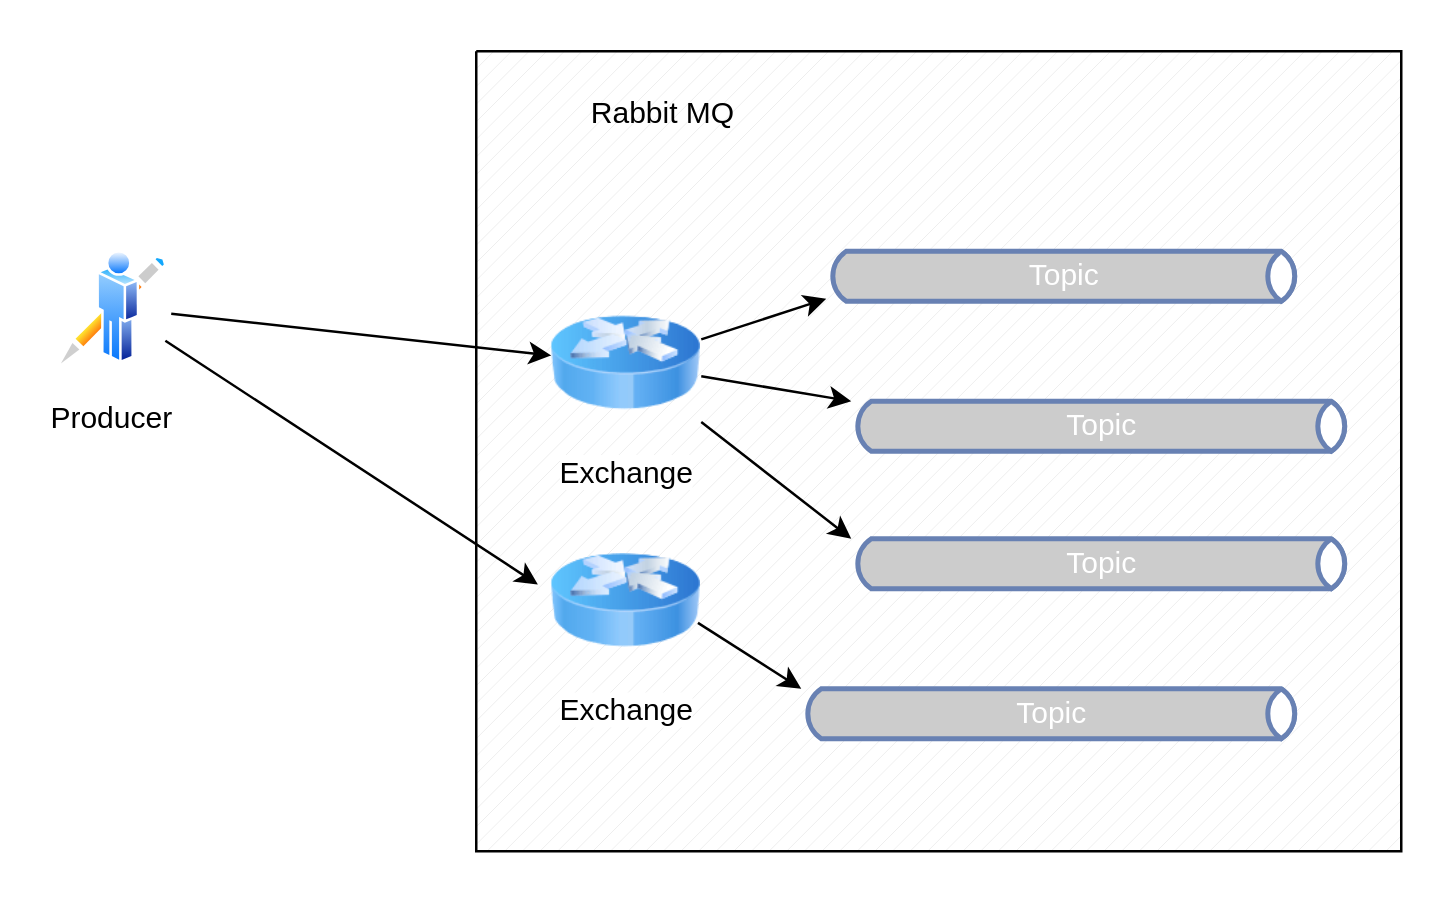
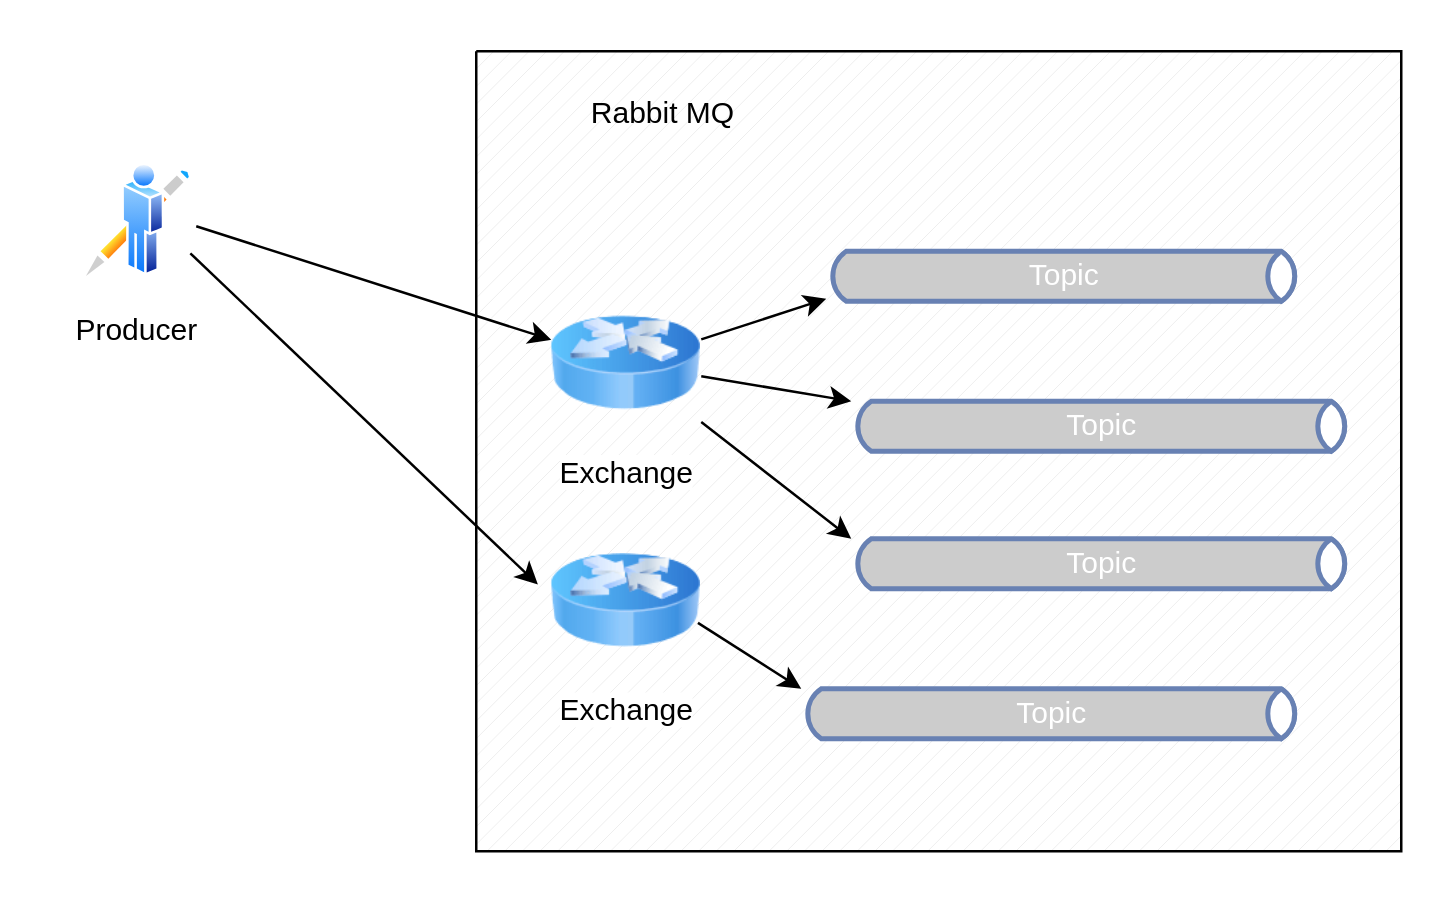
(111, 314) -> (136, 226)
